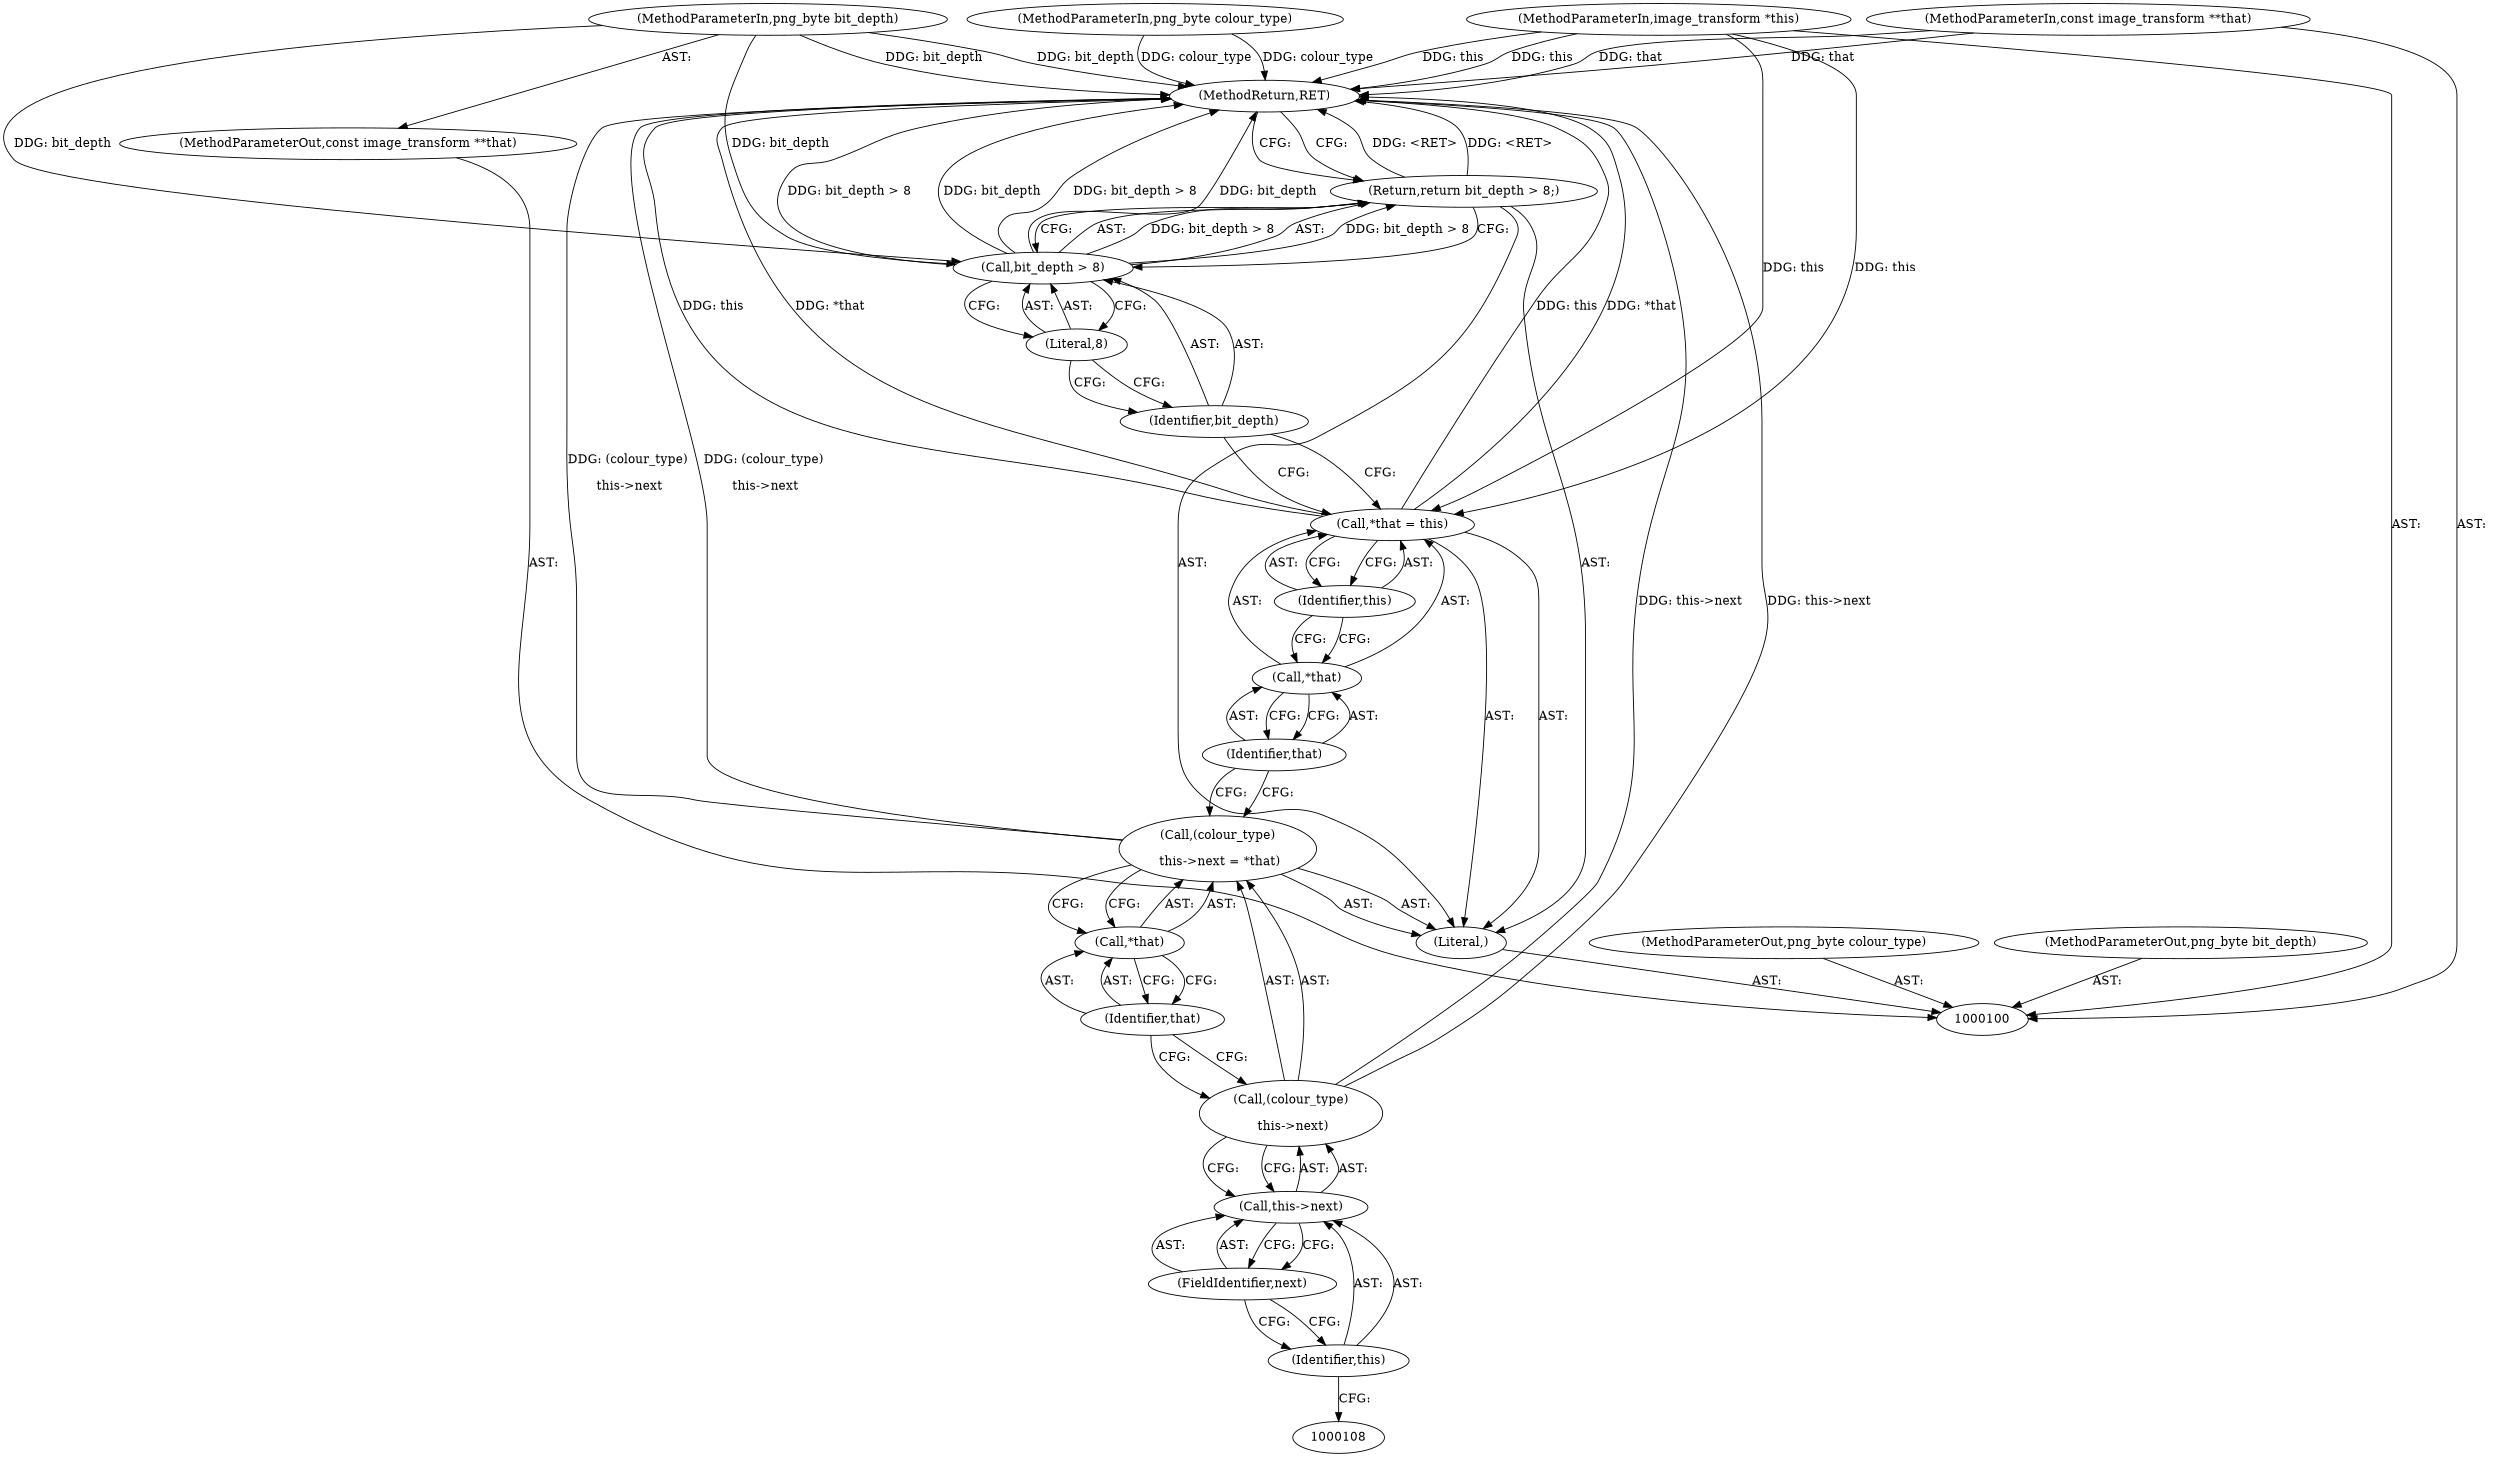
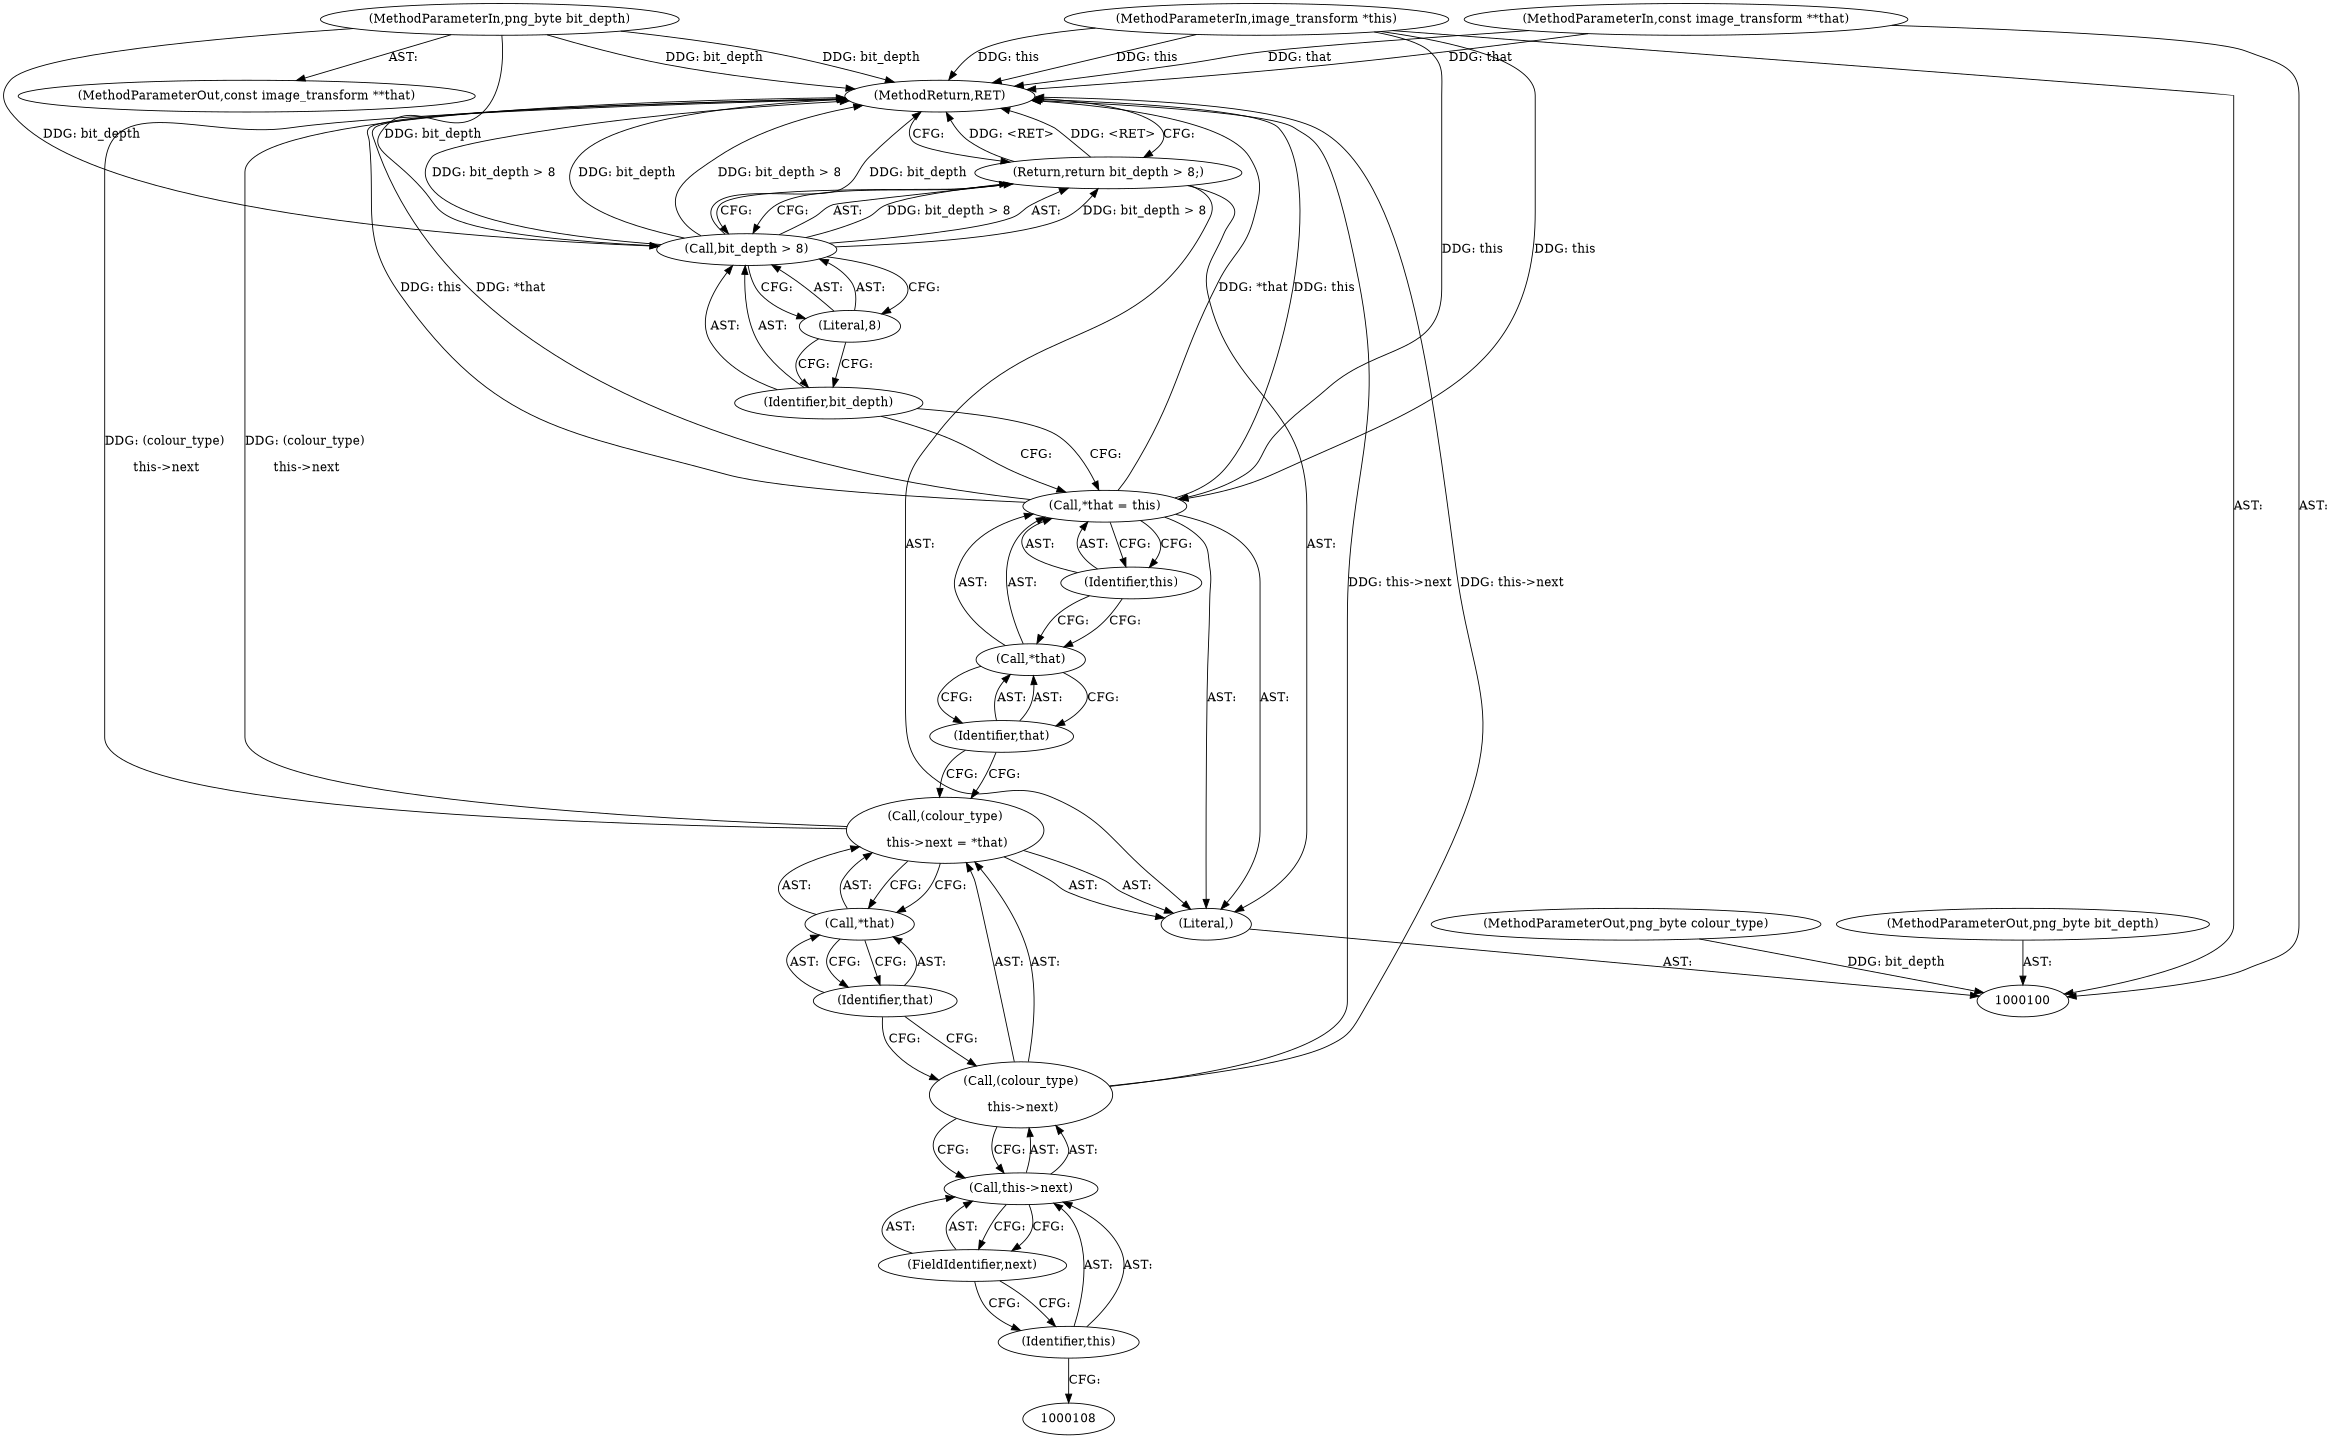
(1155, 19) -> none
(906, 872) -> none
(1911, 981) -> (1896, 963)
